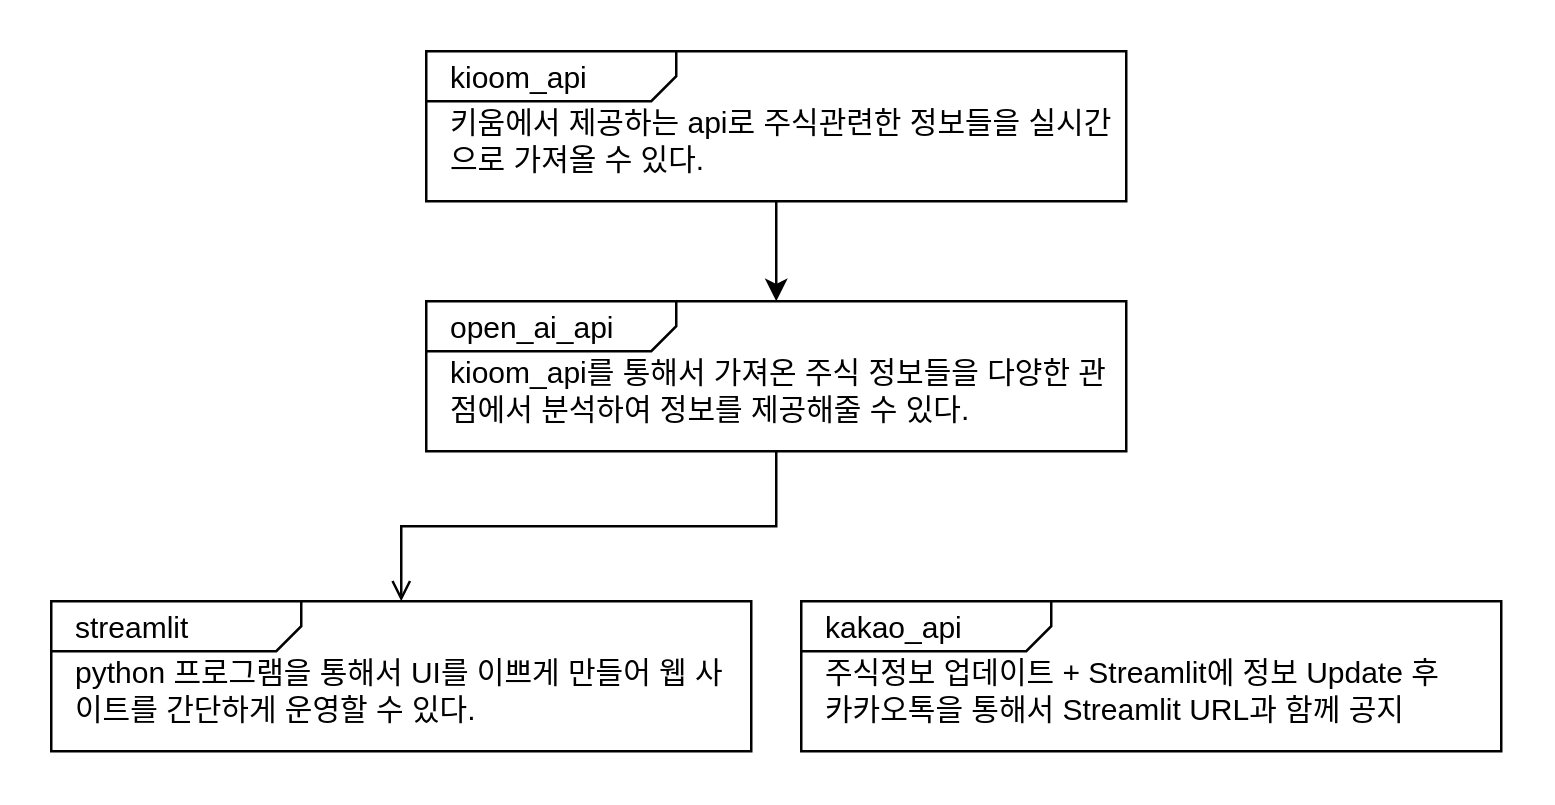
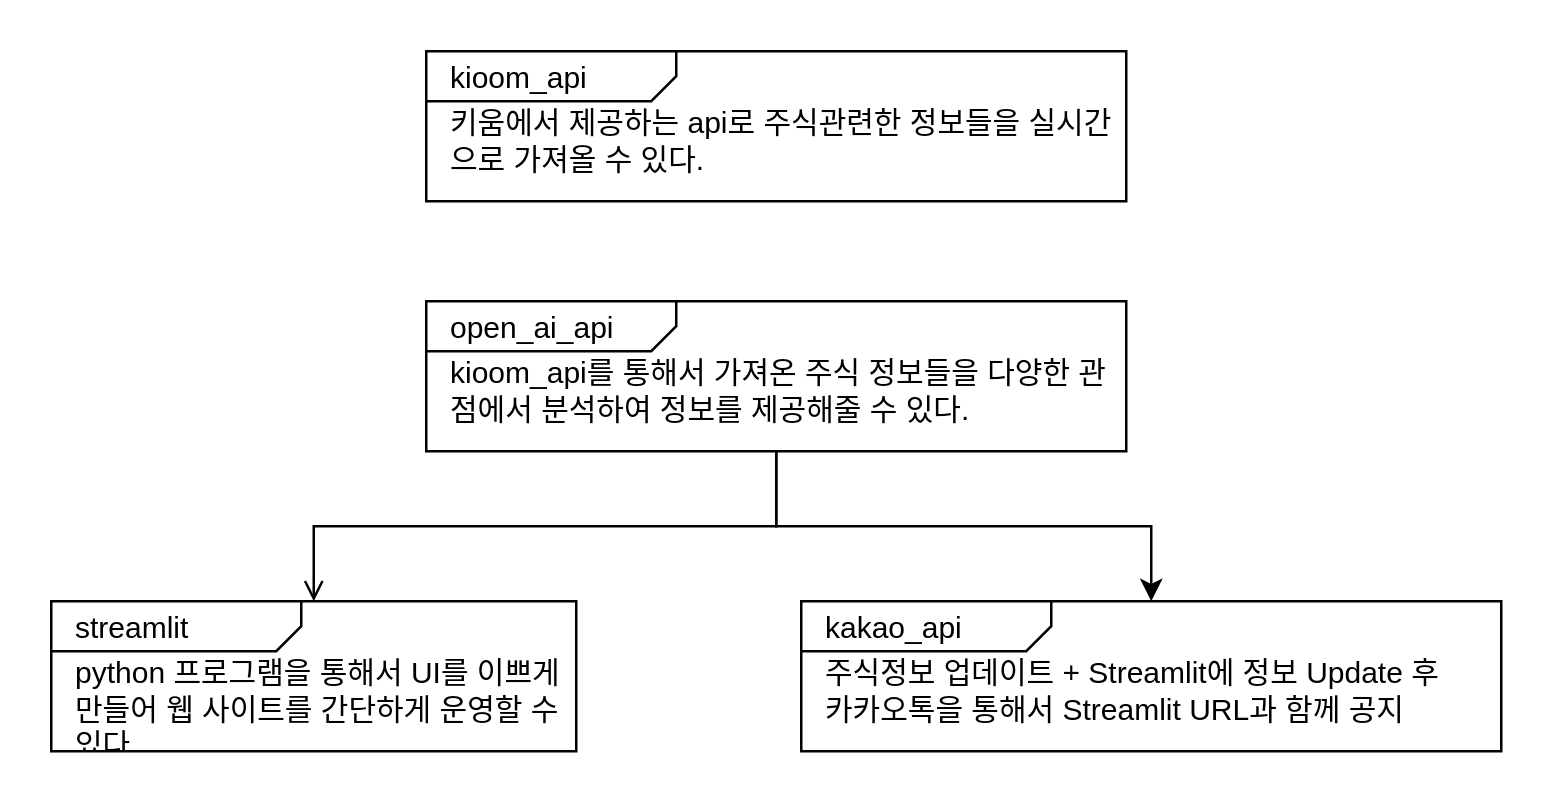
(776, 243) -> none
none -> (995, 526)
(401, 676) -> (314, 676)
